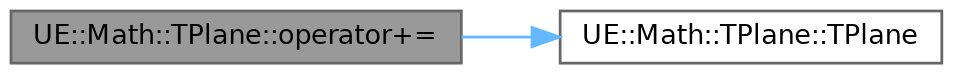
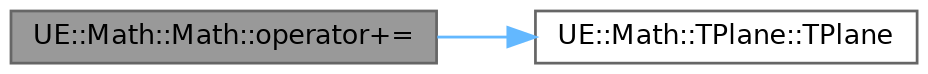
(236, 37) -> (224, 37)
